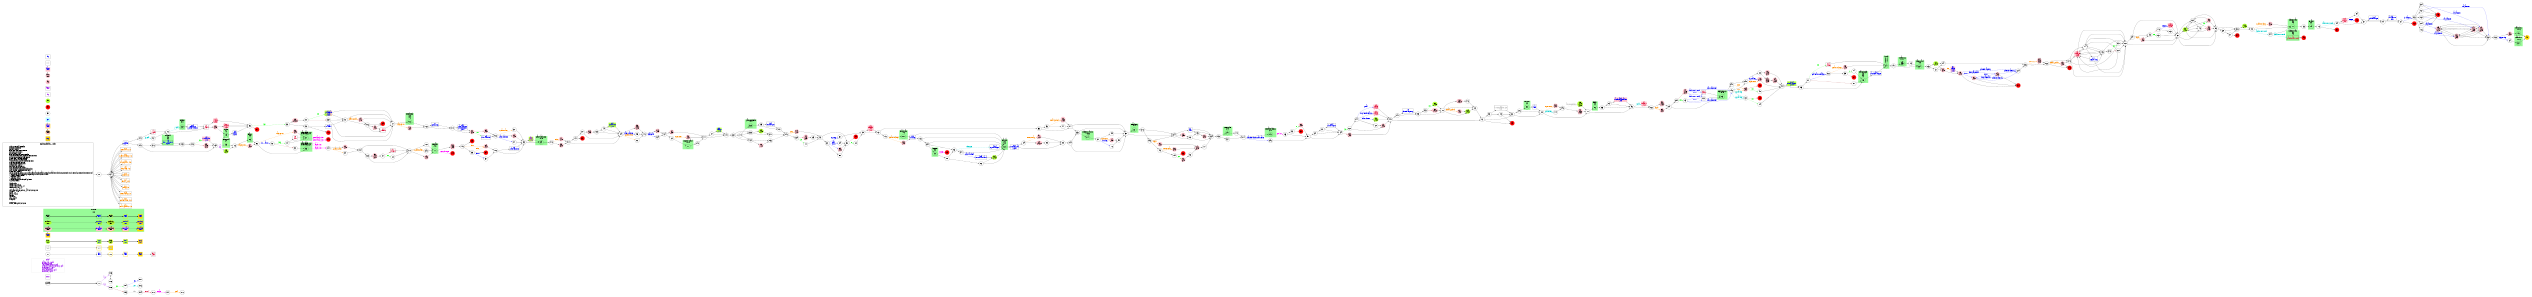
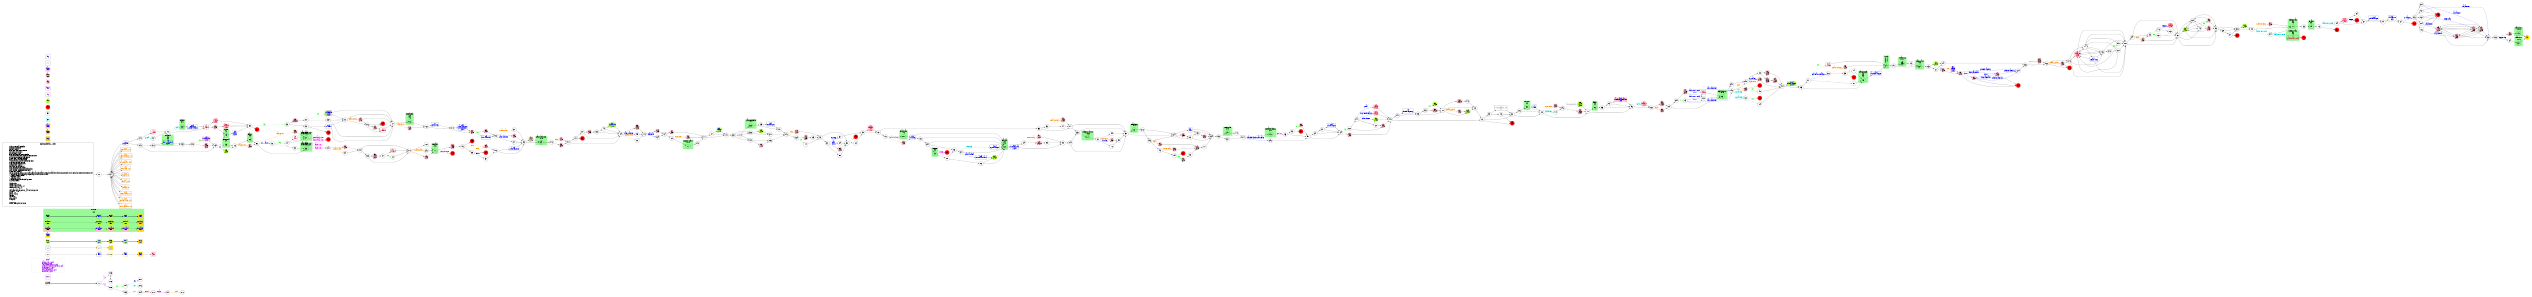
(2447, 19) -> (2447, 19)
(1681, 100) -> (1681, 100)
